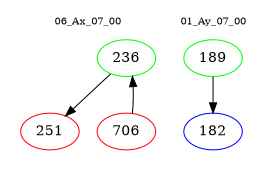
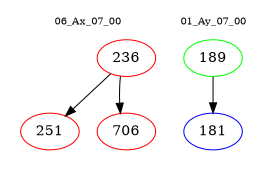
(126, 58) -> (126, 58)
(133, 100) -> (120, 90)
(213, 132) -> (213, 132)
